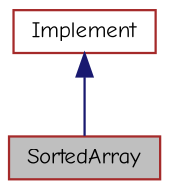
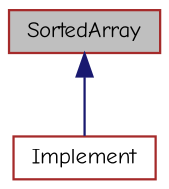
(85, 107) -> (85, 107)
